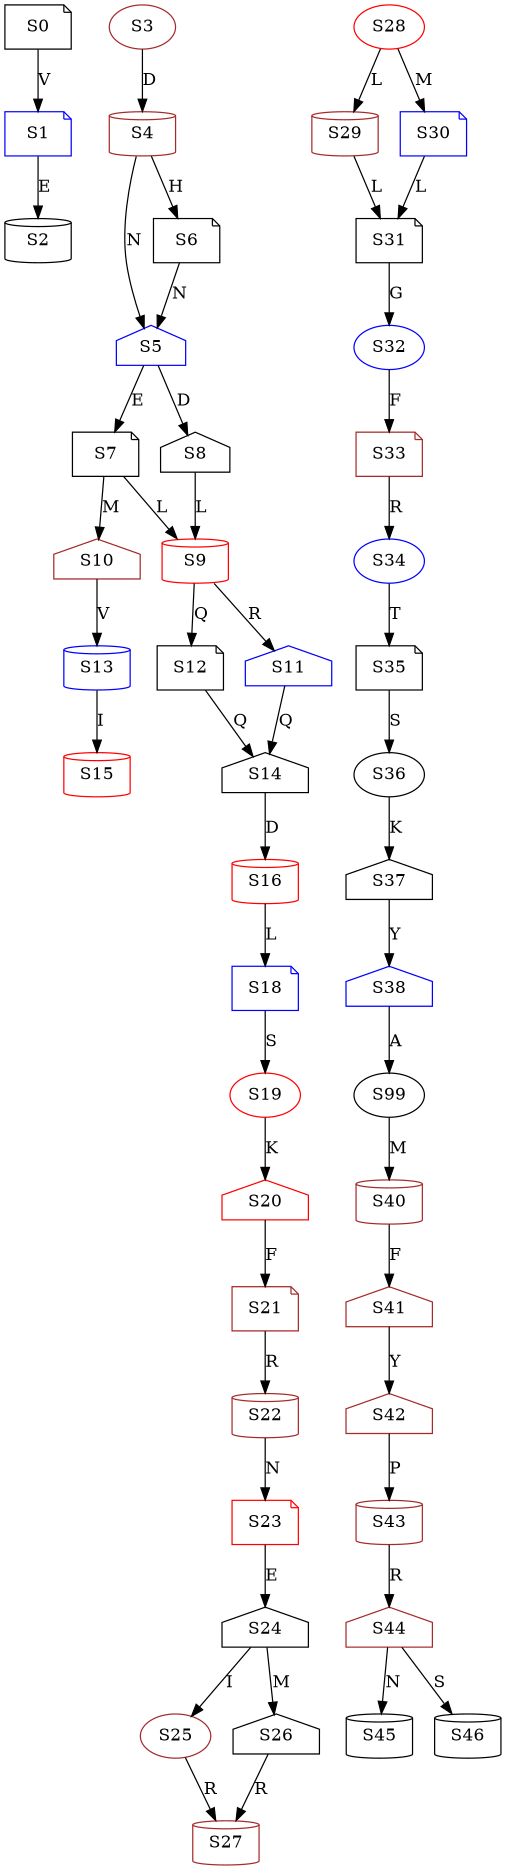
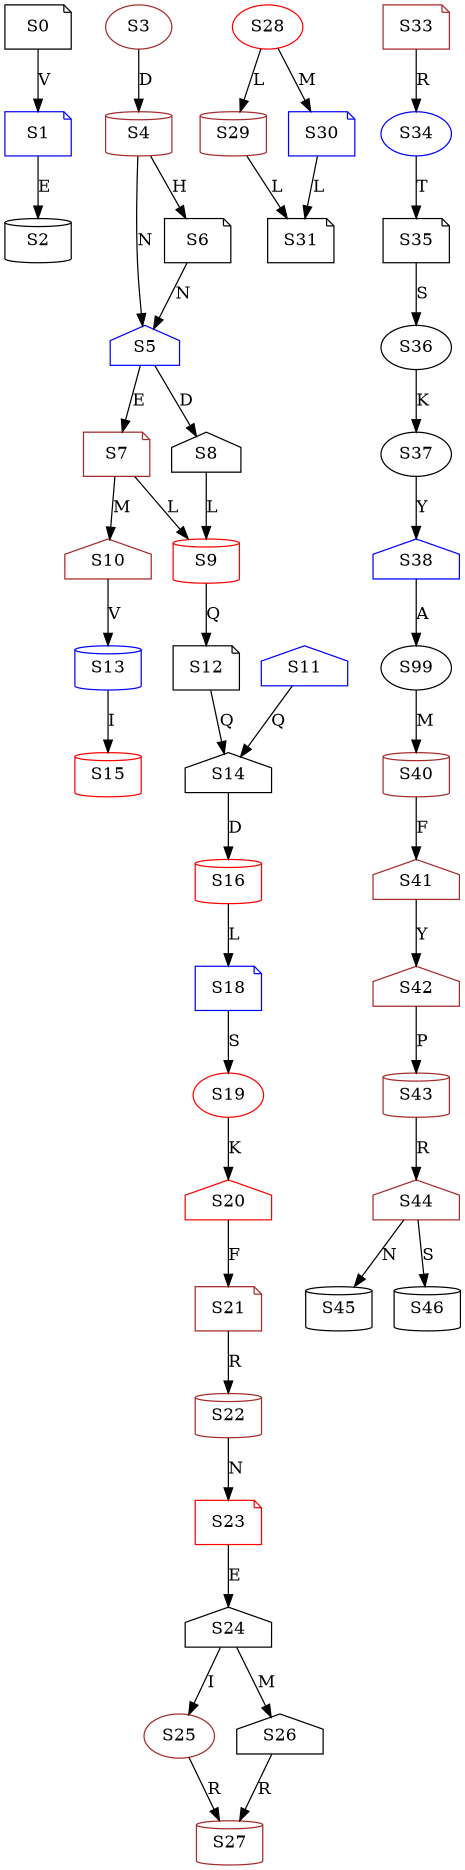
(389, 347) -> none
(106, 454) -> (117, 454)
(240, 612) -> none
(389, 882) -> (416, 454)
